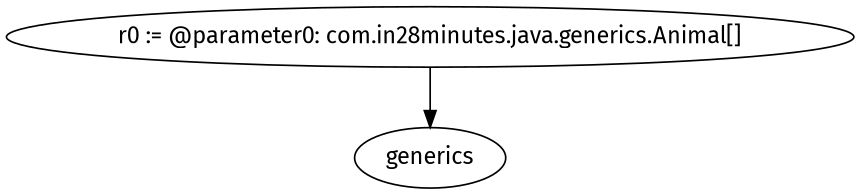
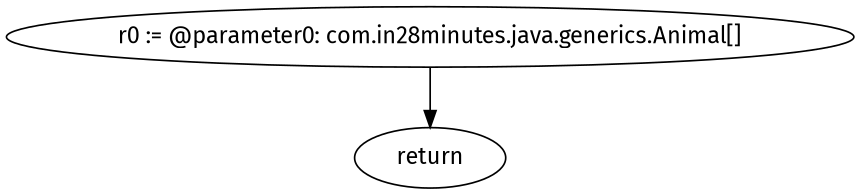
(430, 158) -> (430, 158)
